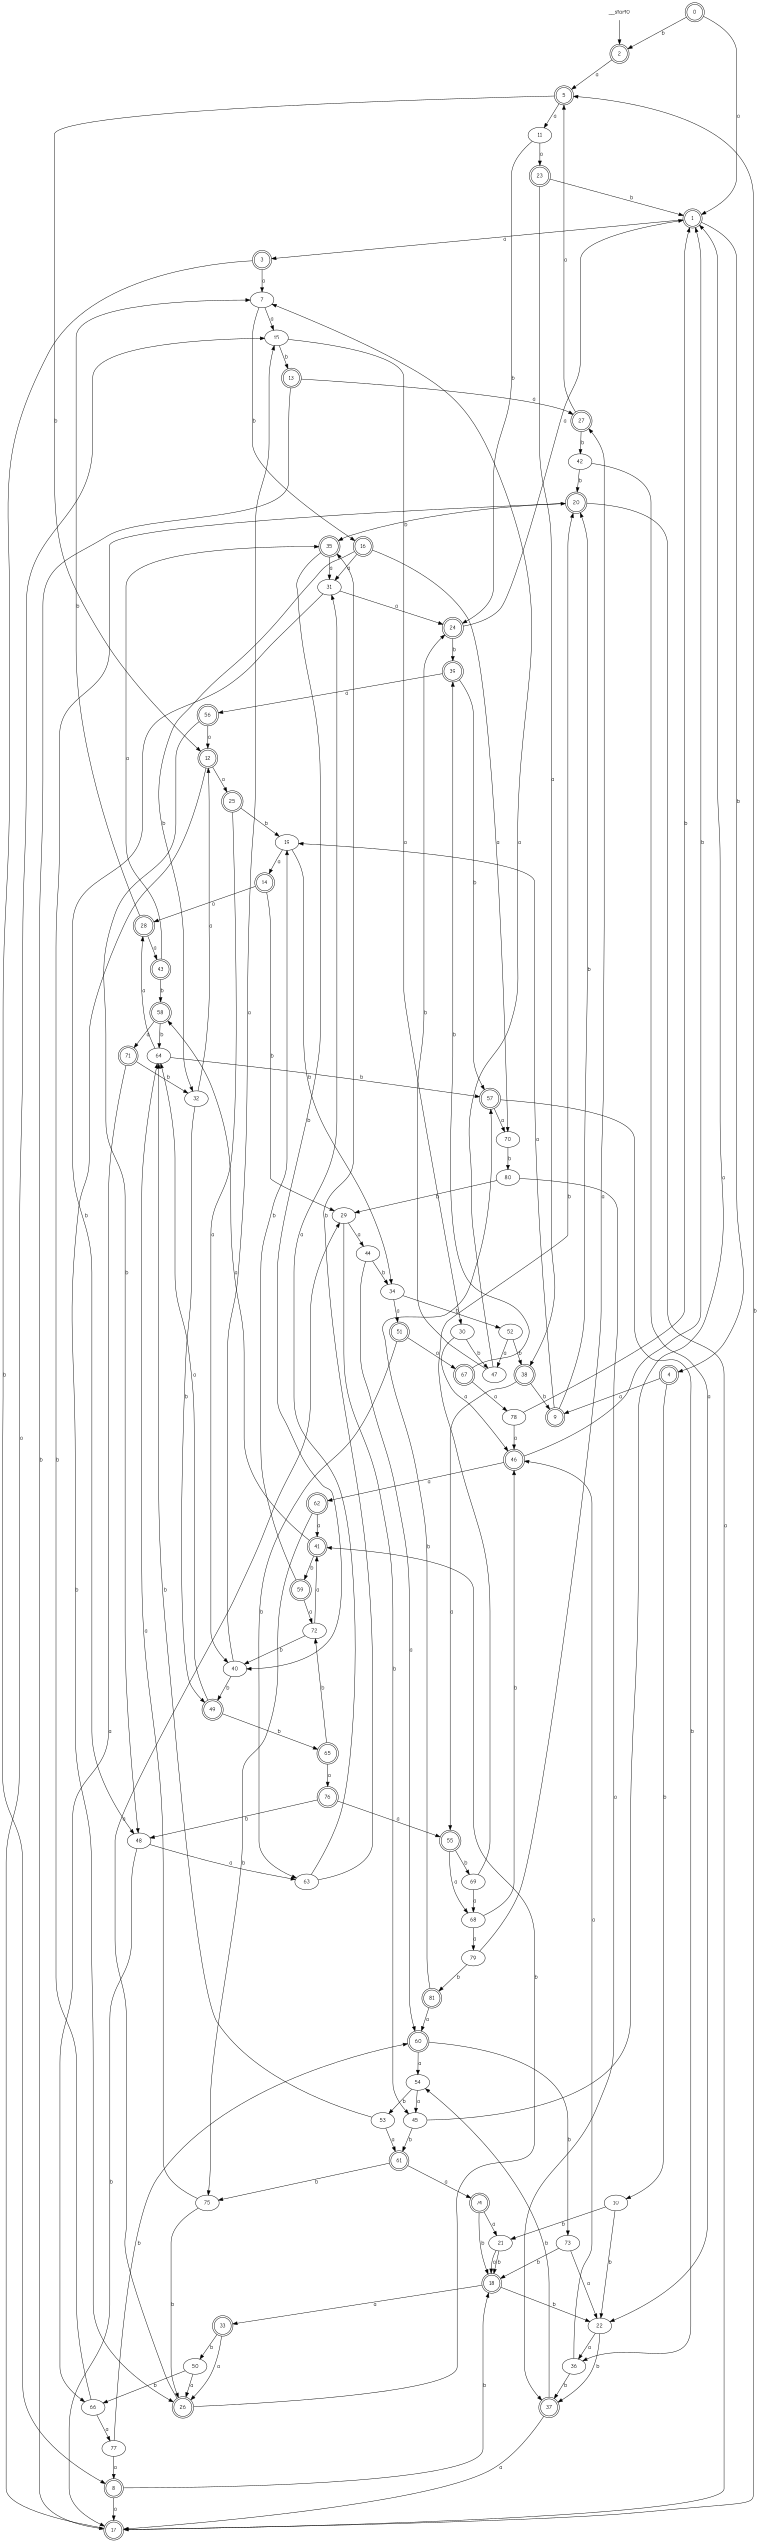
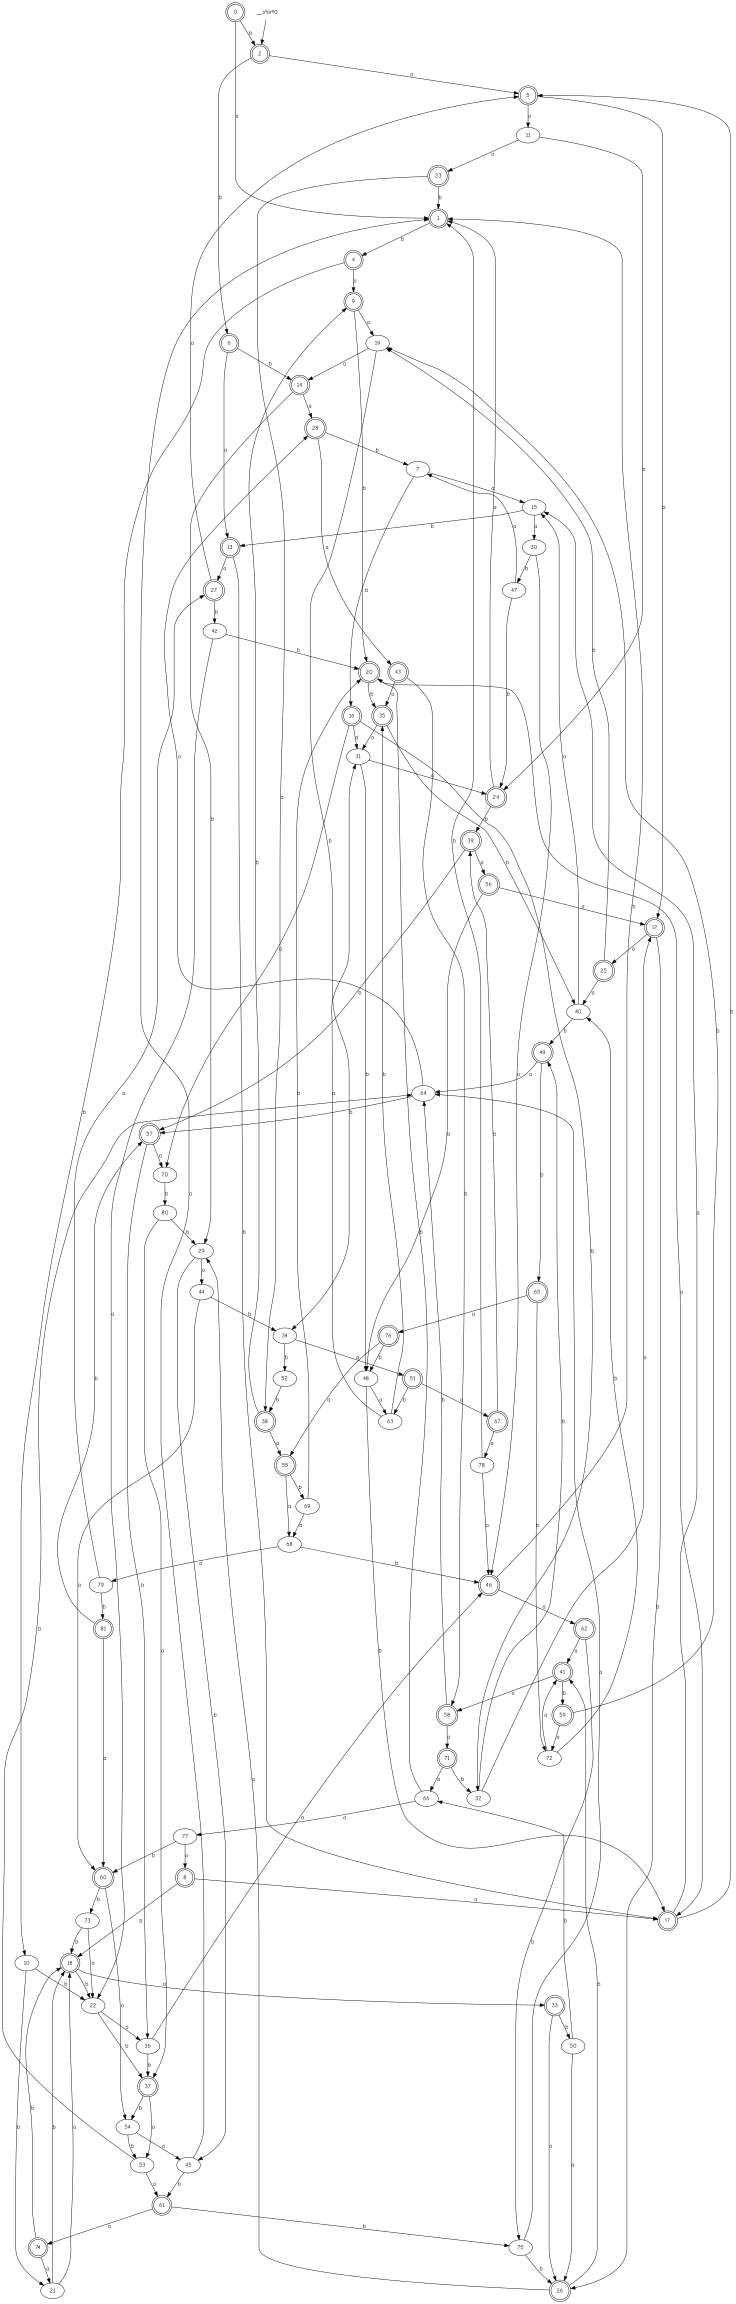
(262, 260) -> none
none -> (229, 343)
(503, 1351) -> none
(349, 2505) -> (151, 2125)
